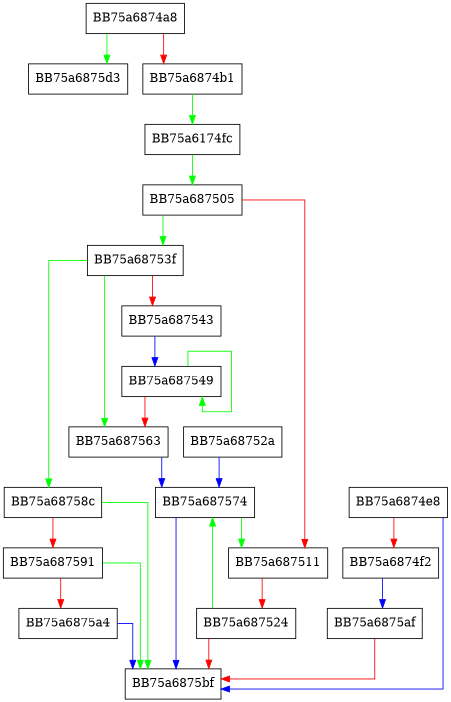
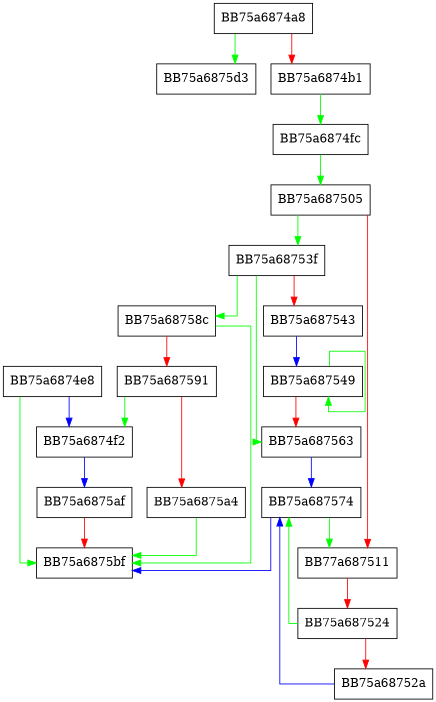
(192, 139) -> (321, 139)
(394, 528) -> (69, 407)
(278, 563) -> (347, 563)
(140, 593) -> (125, 407)
(133, 634) -> (187, 555)
(209, 649) -> (366, 649)
(422, 689) -> (20, 484)
